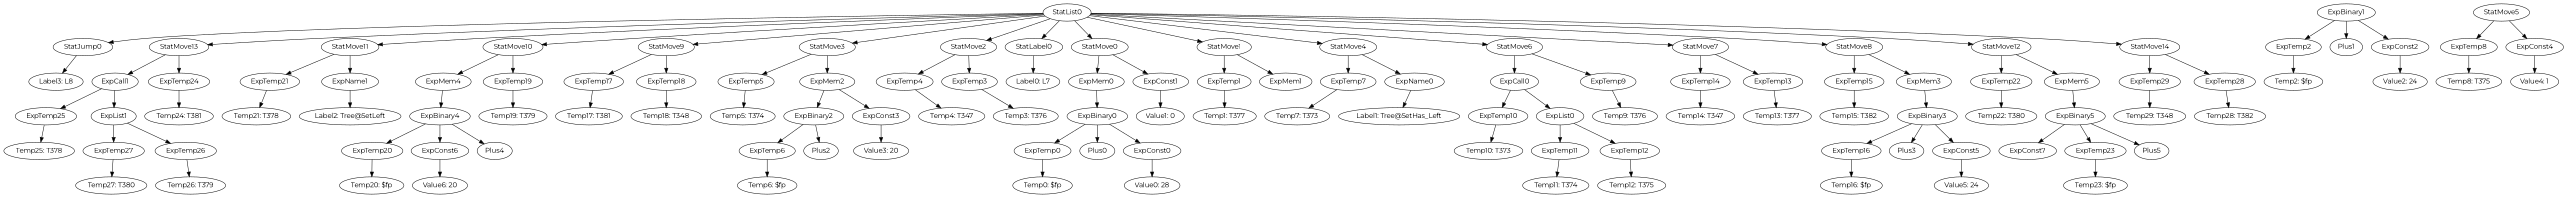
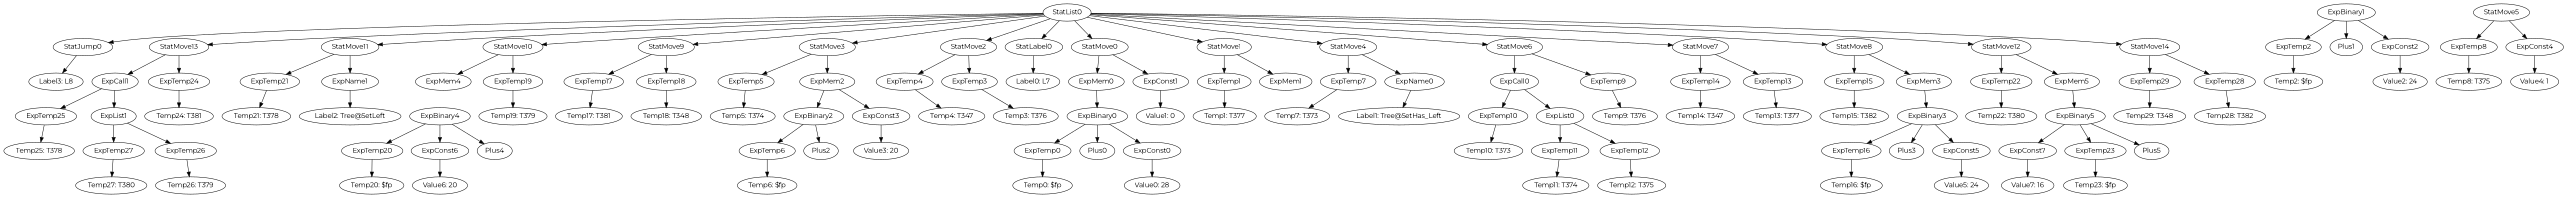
(442, 97) -> none
none -> (2028, 185)
